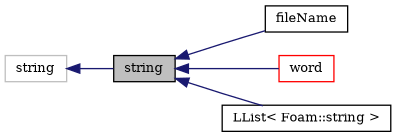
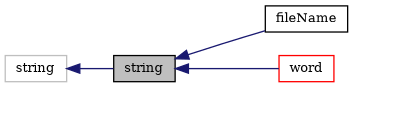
(306, 118) -> none
